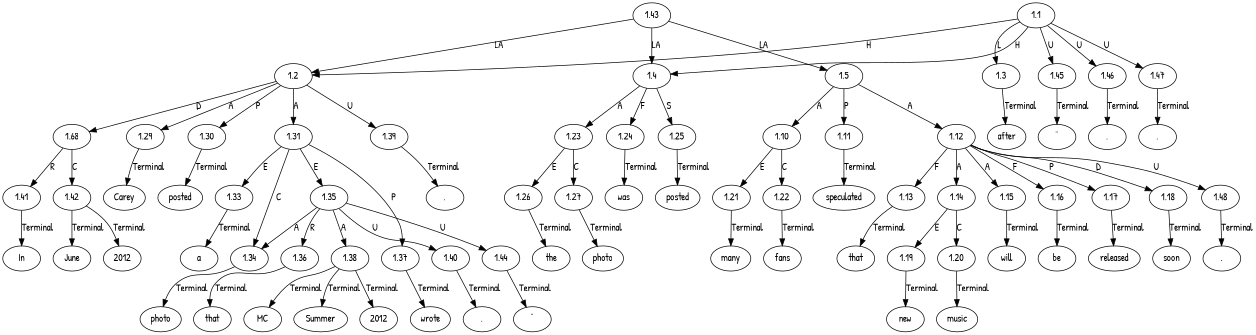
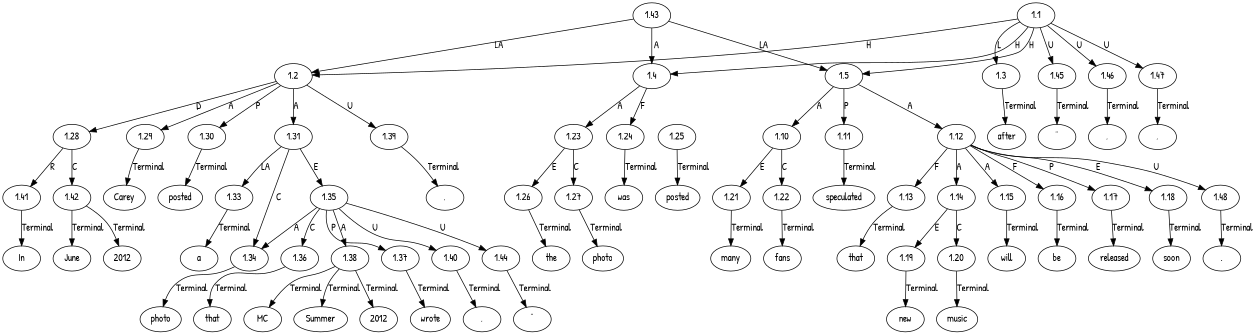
(656, 46) -> (656, 46)
none -> (955, 64)
(663, 103) -> none
(72, 137) -> (72, 137)
(266, 167) -> (266, 167)
(1099, 167) -> (1099, 167)
(366, 182) -> (339, 240)
(313, 228) -> (313, 228)
